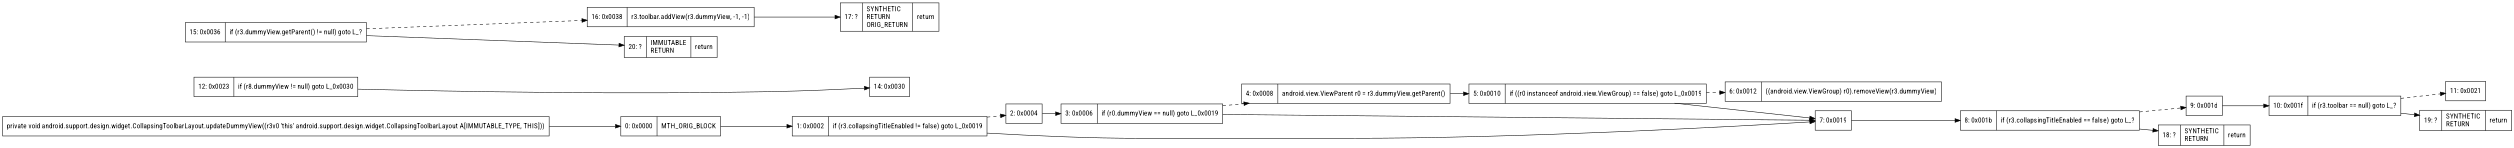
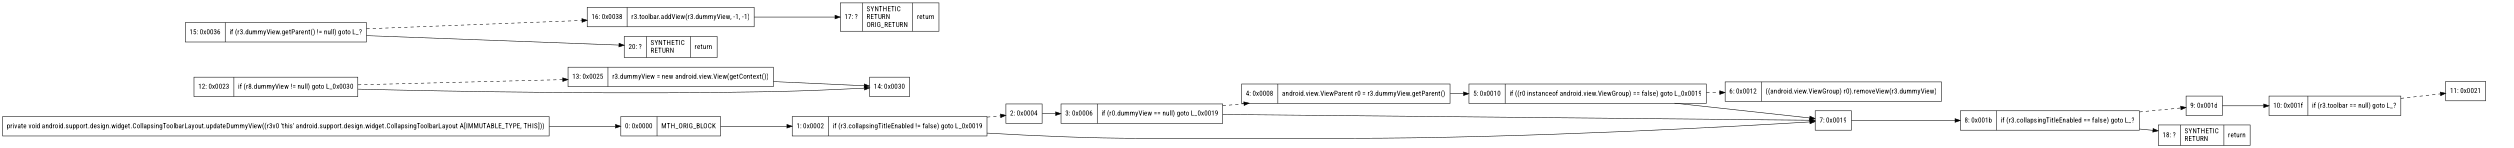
(669, 43) -> (668, 43)
none -> (671, 77)
(2466, 120) -> none
